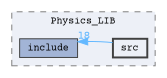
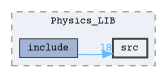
(100, 42) -> (90, 55)
